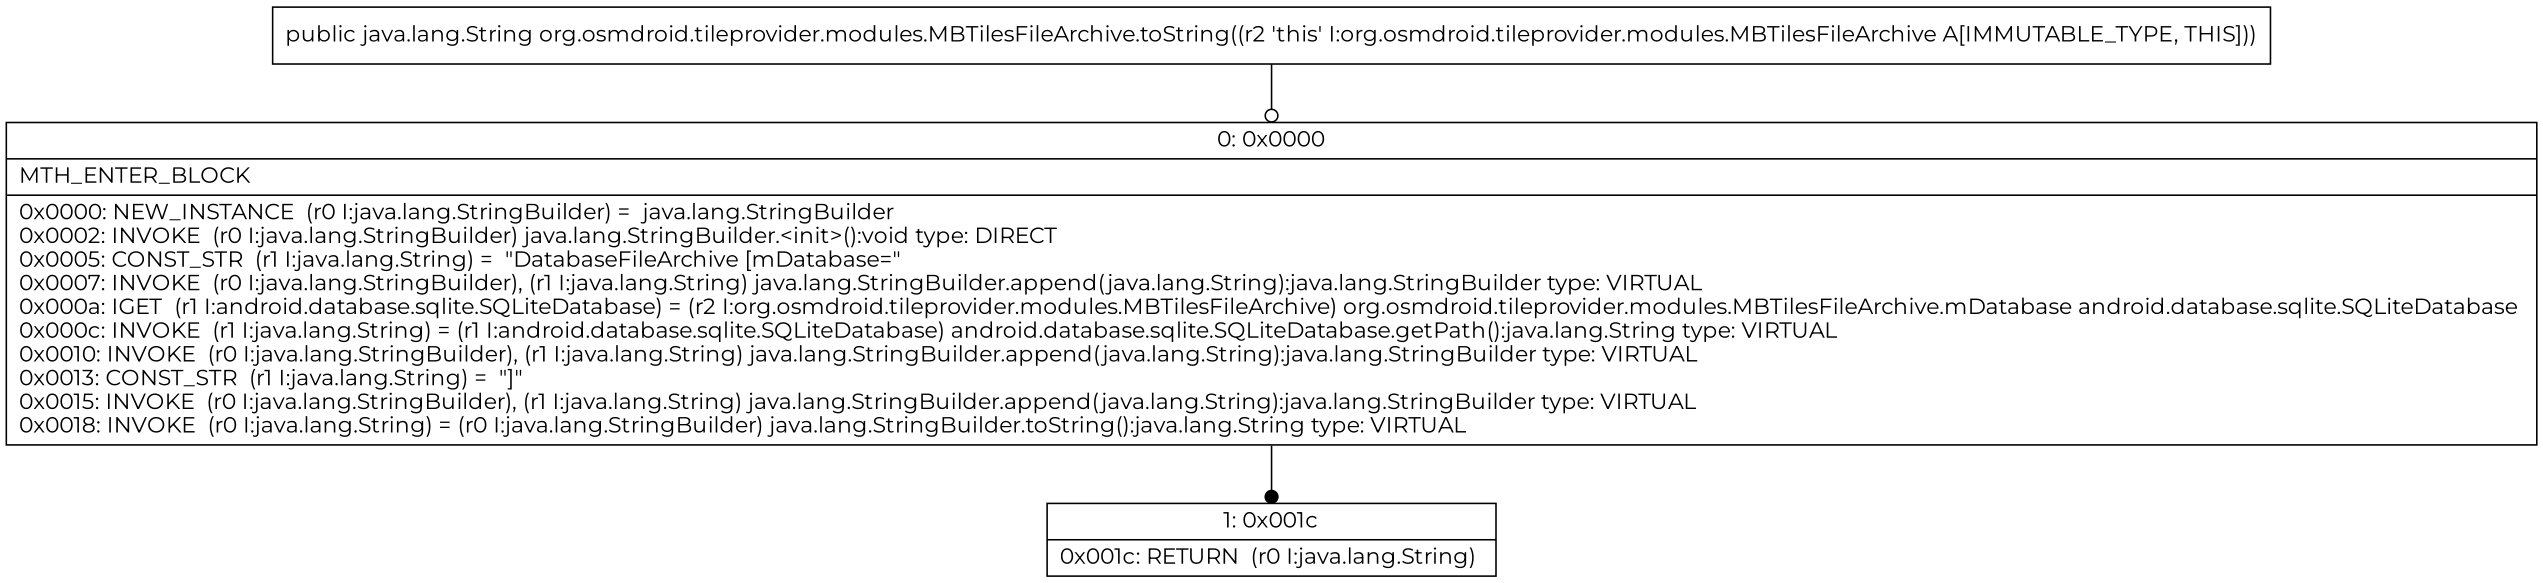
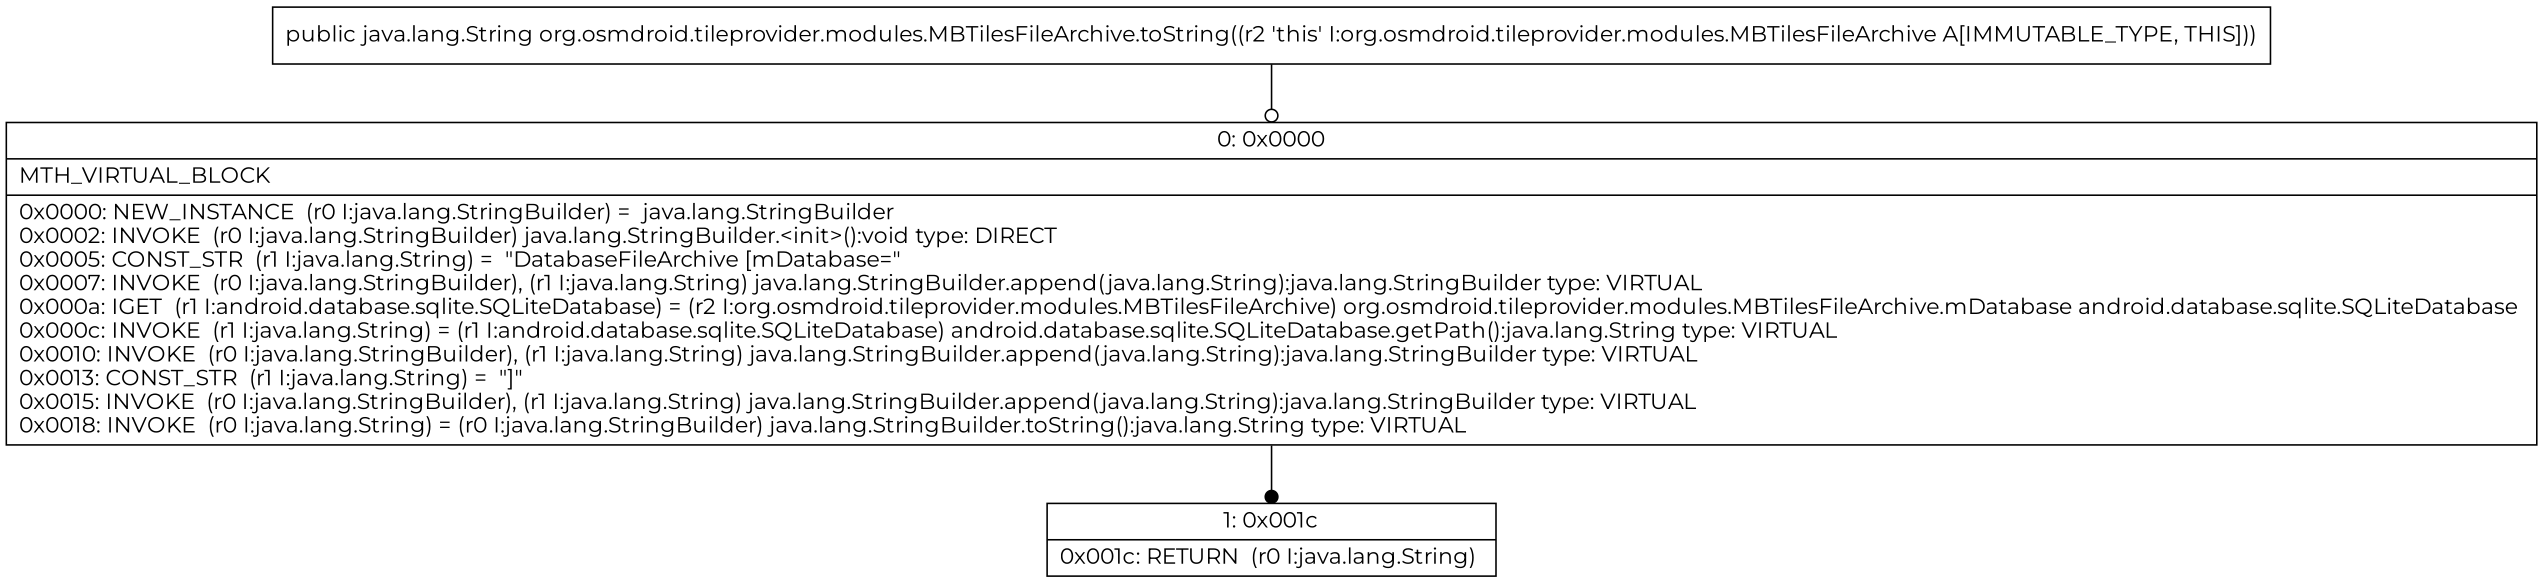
(135, 176) -> (145, 176)
